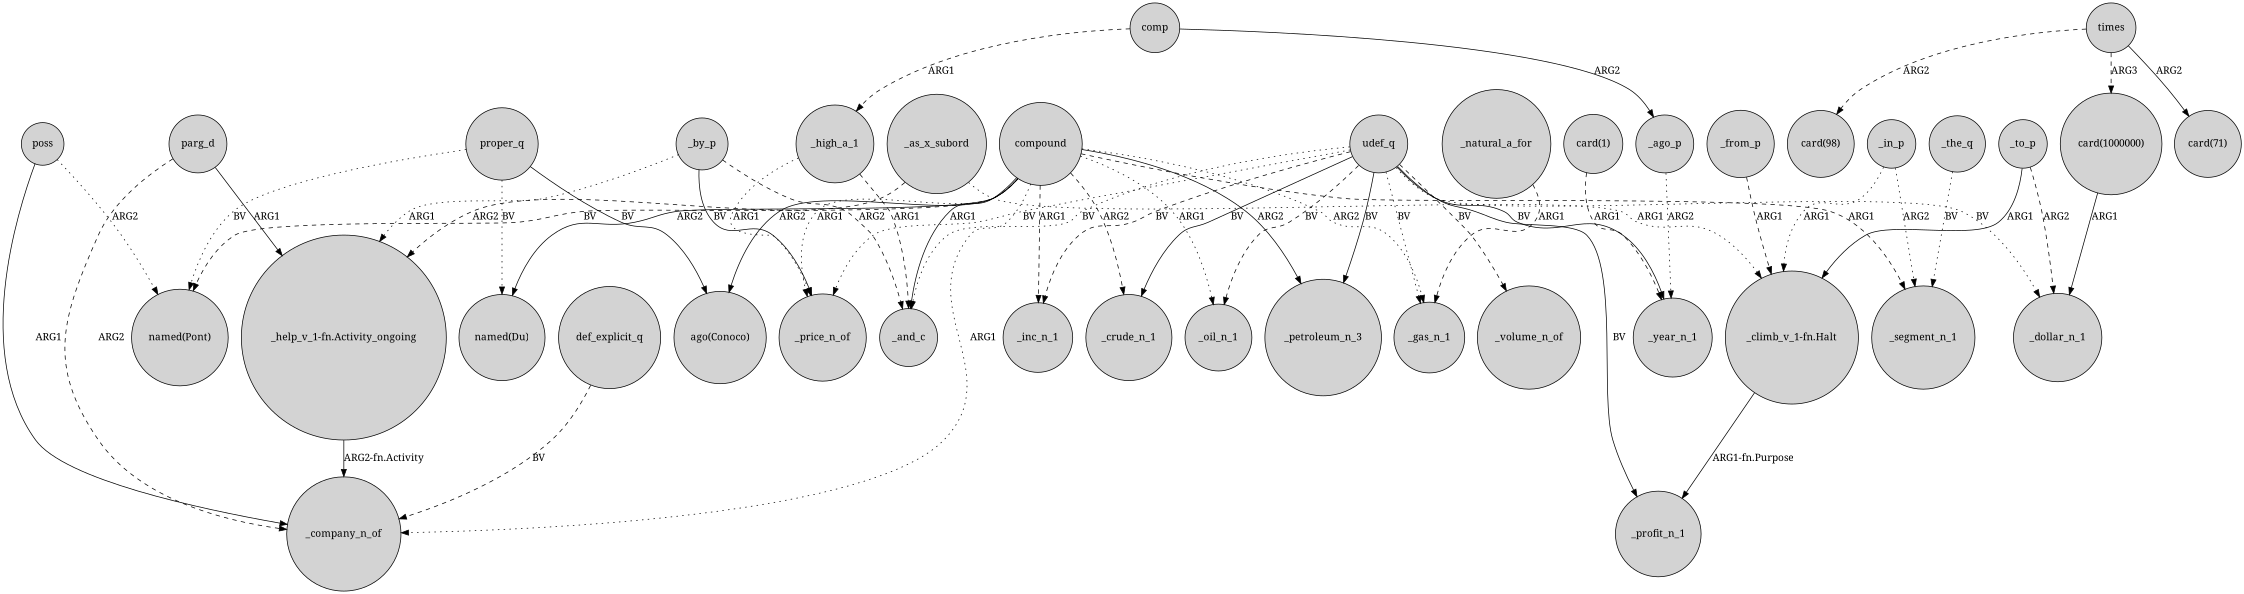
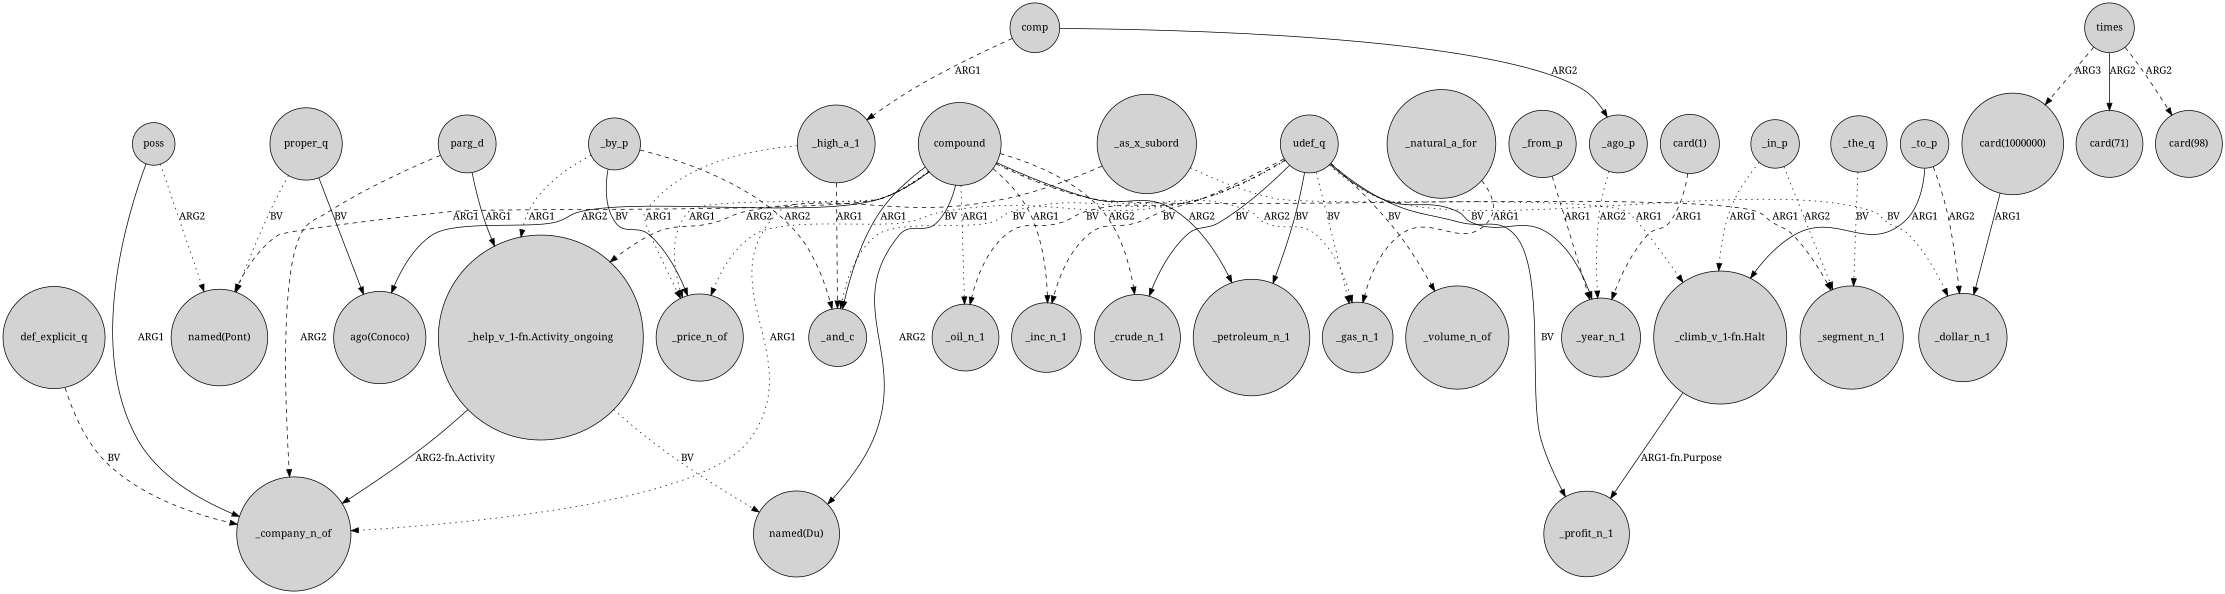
(590, 217) -> (466, 217)
(1757, 223) -> (1570, 234)
(502, 233) -> (681, 462)
(1323, 338) -> (1251, 338)
